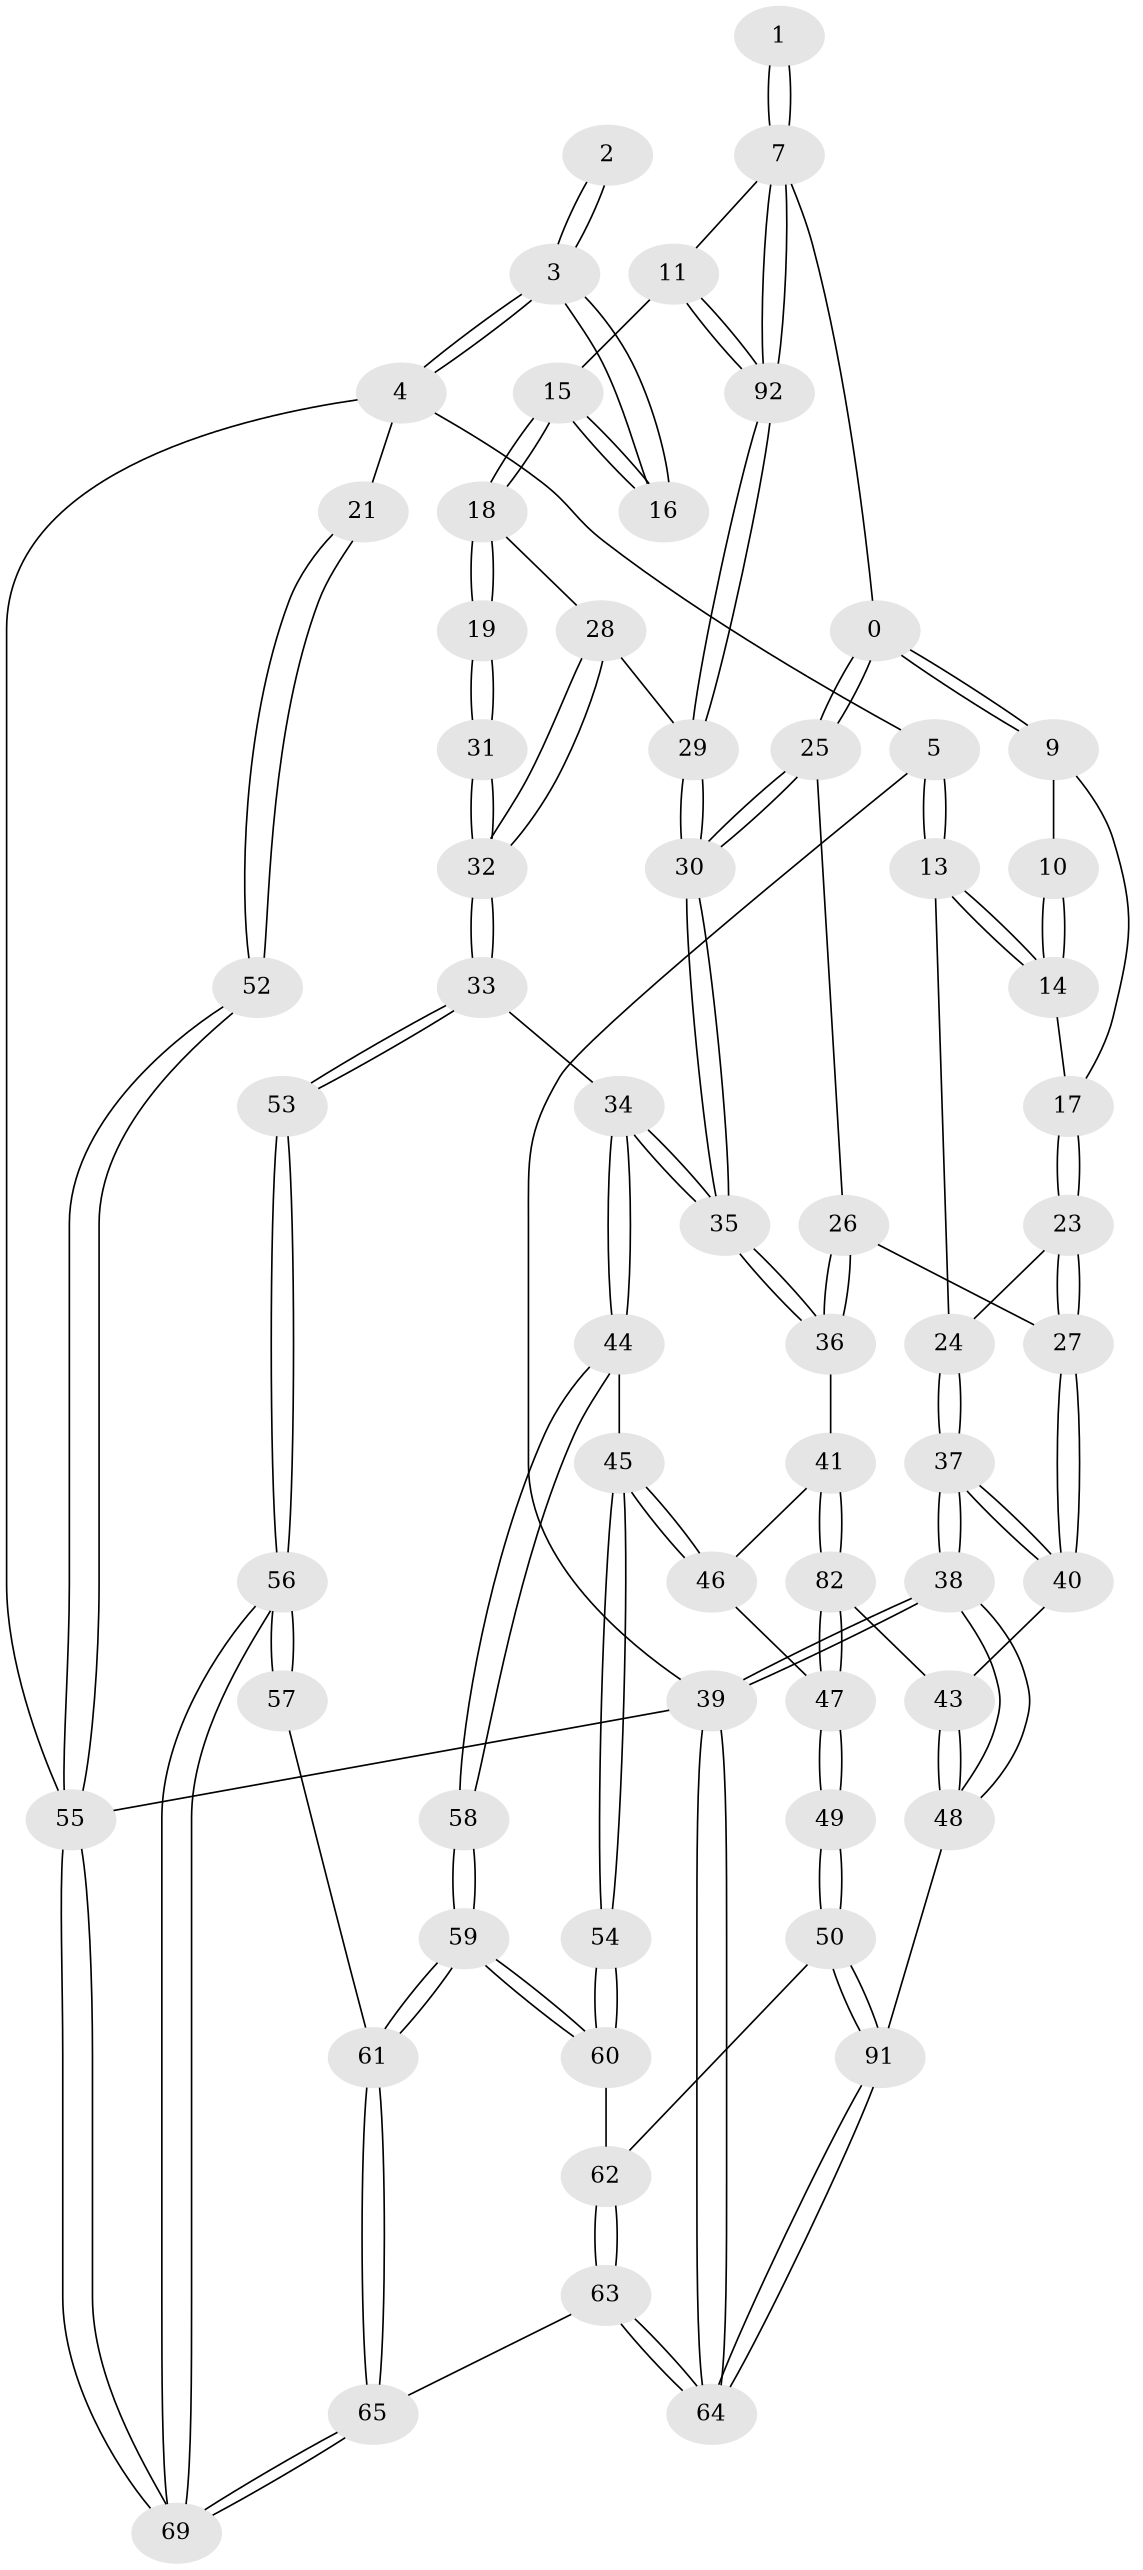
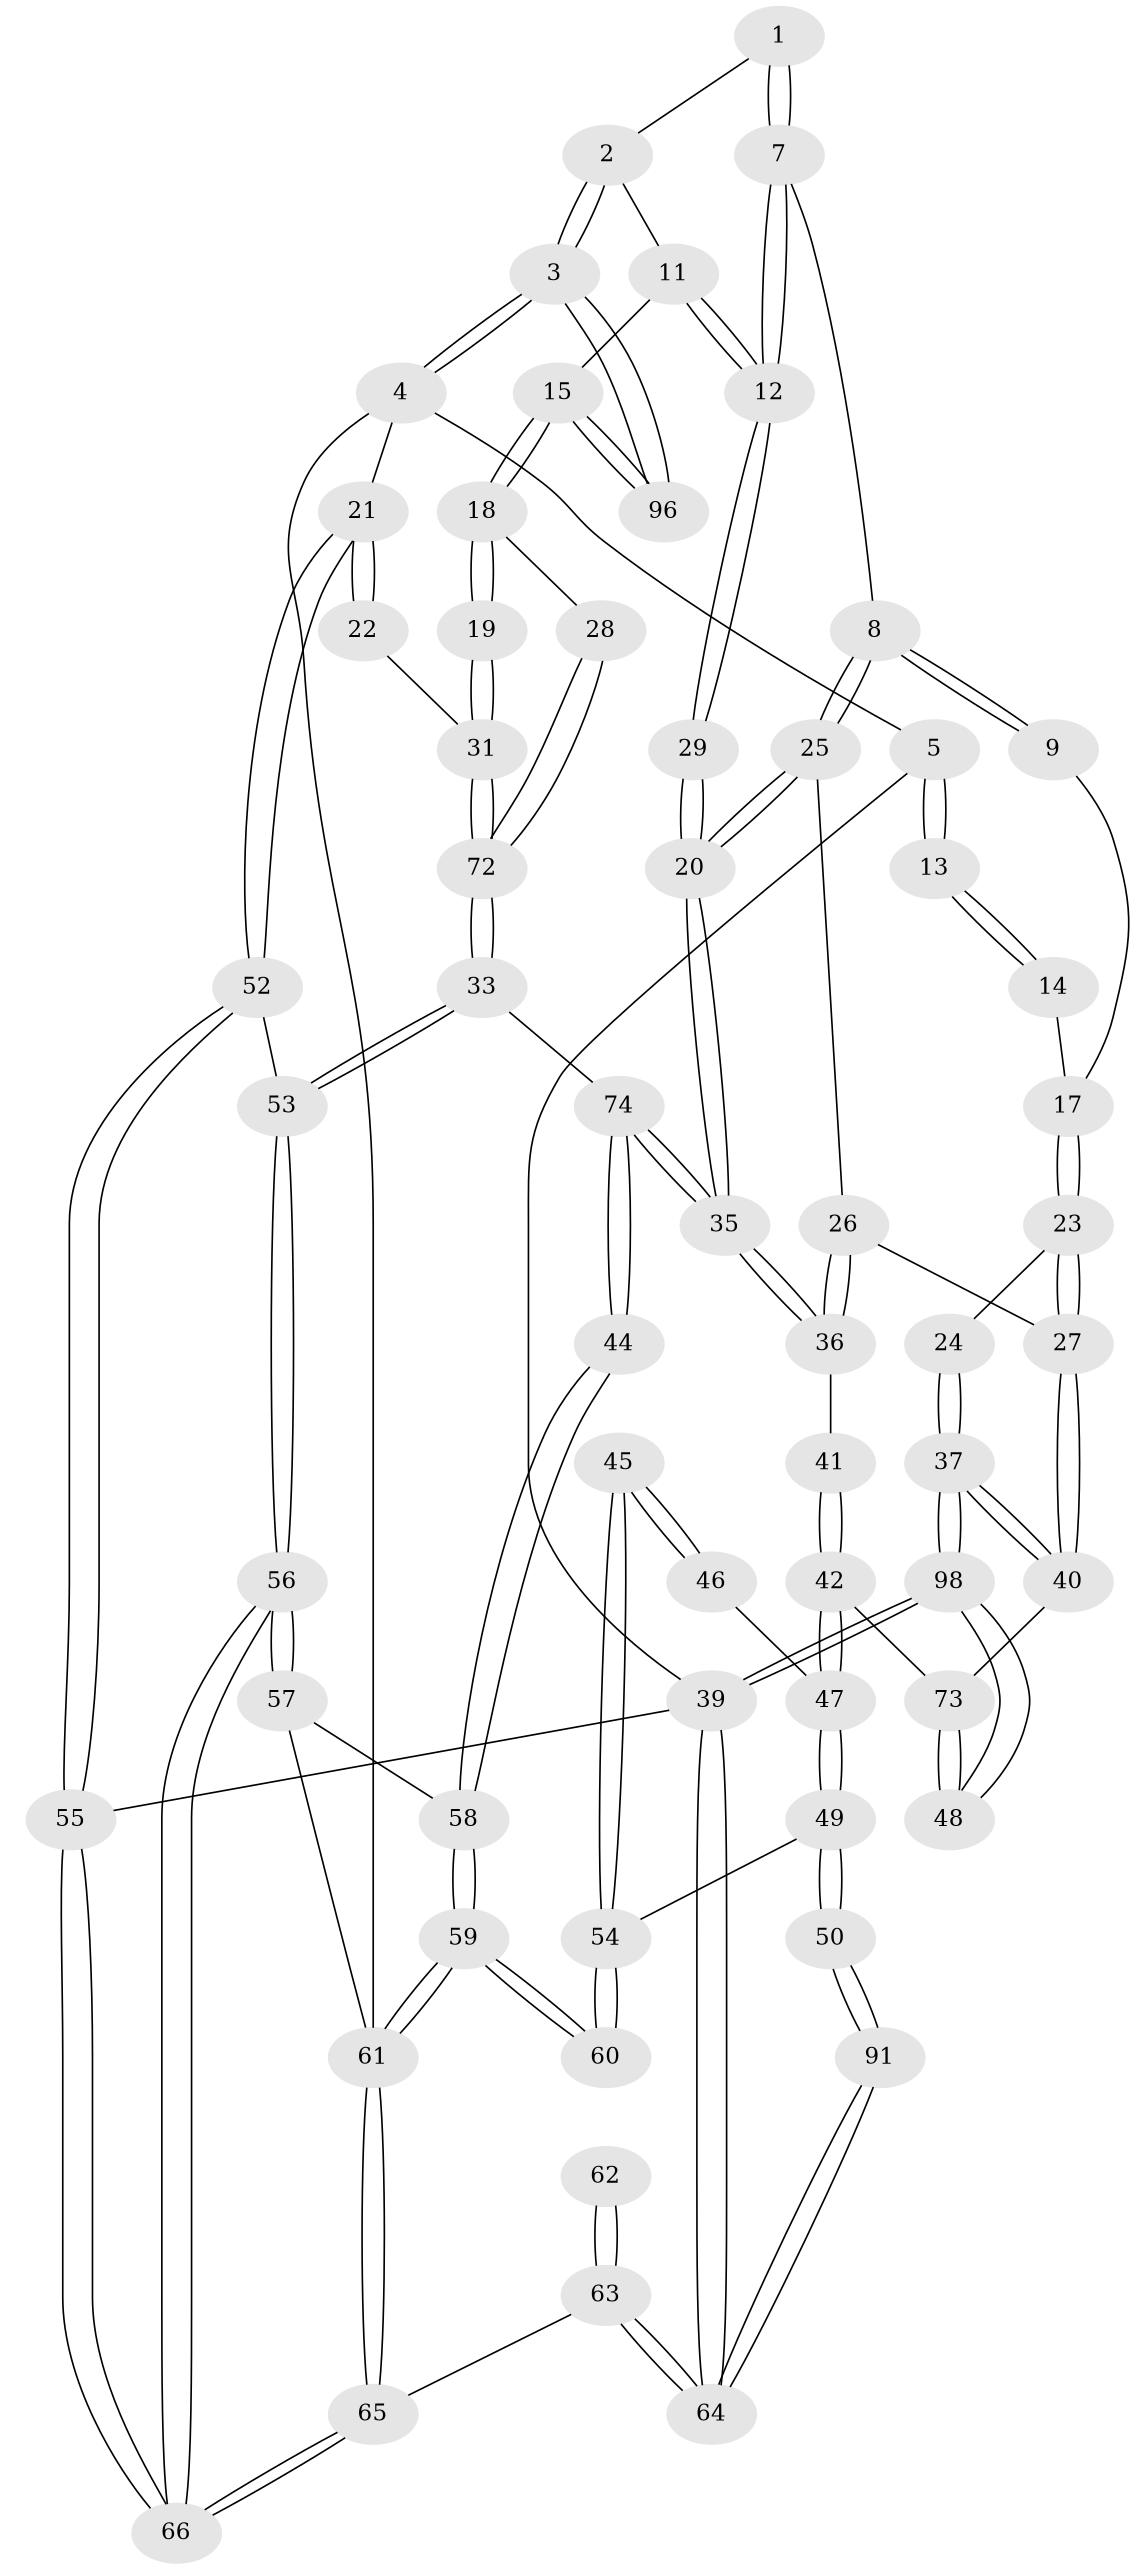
none -> (693, 96)
(727, 215) -> (641, 215)
(770, 393) -> (770, 393)
(664, 512) -> (664, 512)
none -> (363, 631)
(875, 631) -> (875, 631)
(647, 690) -> none
(482, 869) -> (482, 869)
(690, 869) -> (690, 869)
(1054, 869) -> none
(7, 987) -> (373, 1203)
none -> (270, 1047)
(619, 1106) -> (619, 1106)
(942, 1106) -> none
(619, 1404) -> none
(771, 1522) -> none
(831, 1582) -> (831, 1582)
(950, 1582) -> (950, 1582)
(950, 1701) -> (950, 1701)
none -> (362, 1753)
none -> (715, 1881)
(915, 1939) -> none
(714, 2062) -> none
(606, 2117) -> none
(177, 2533) -> (177, 2533)
